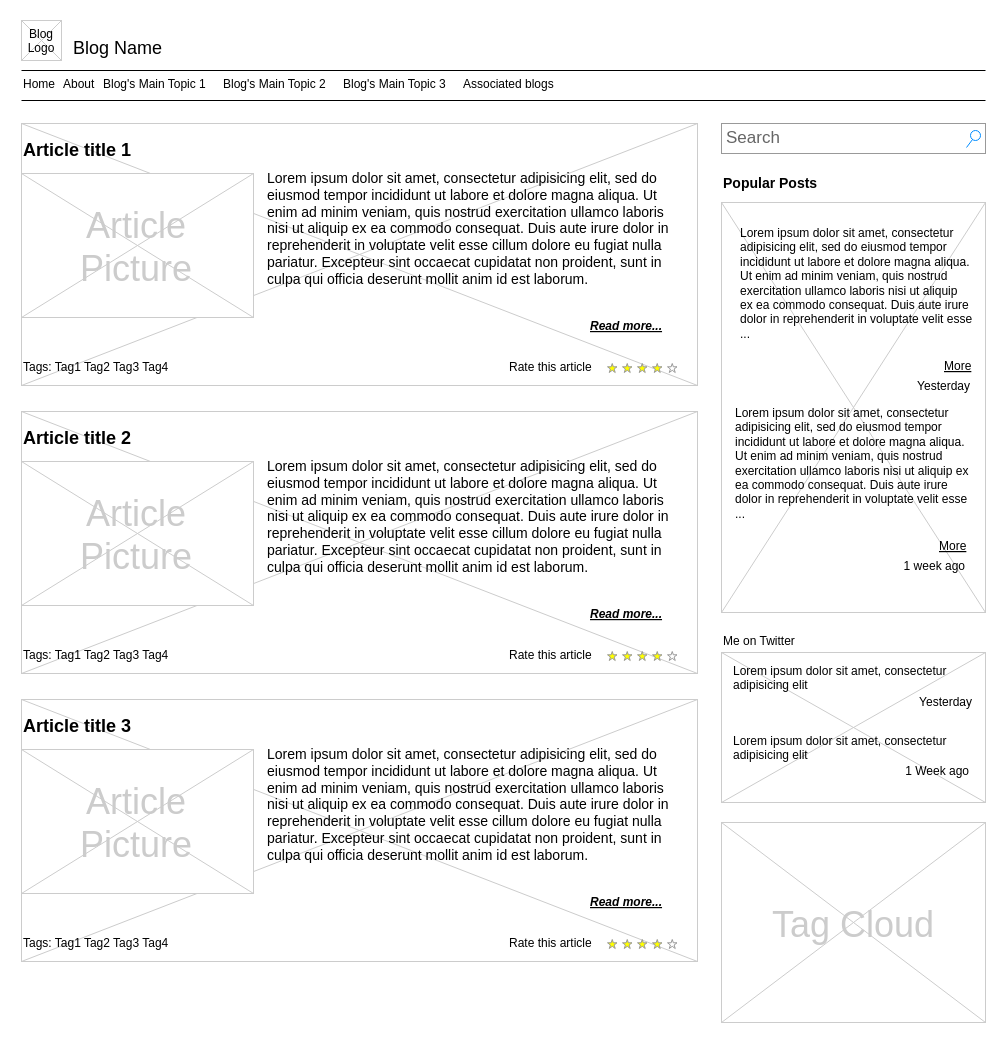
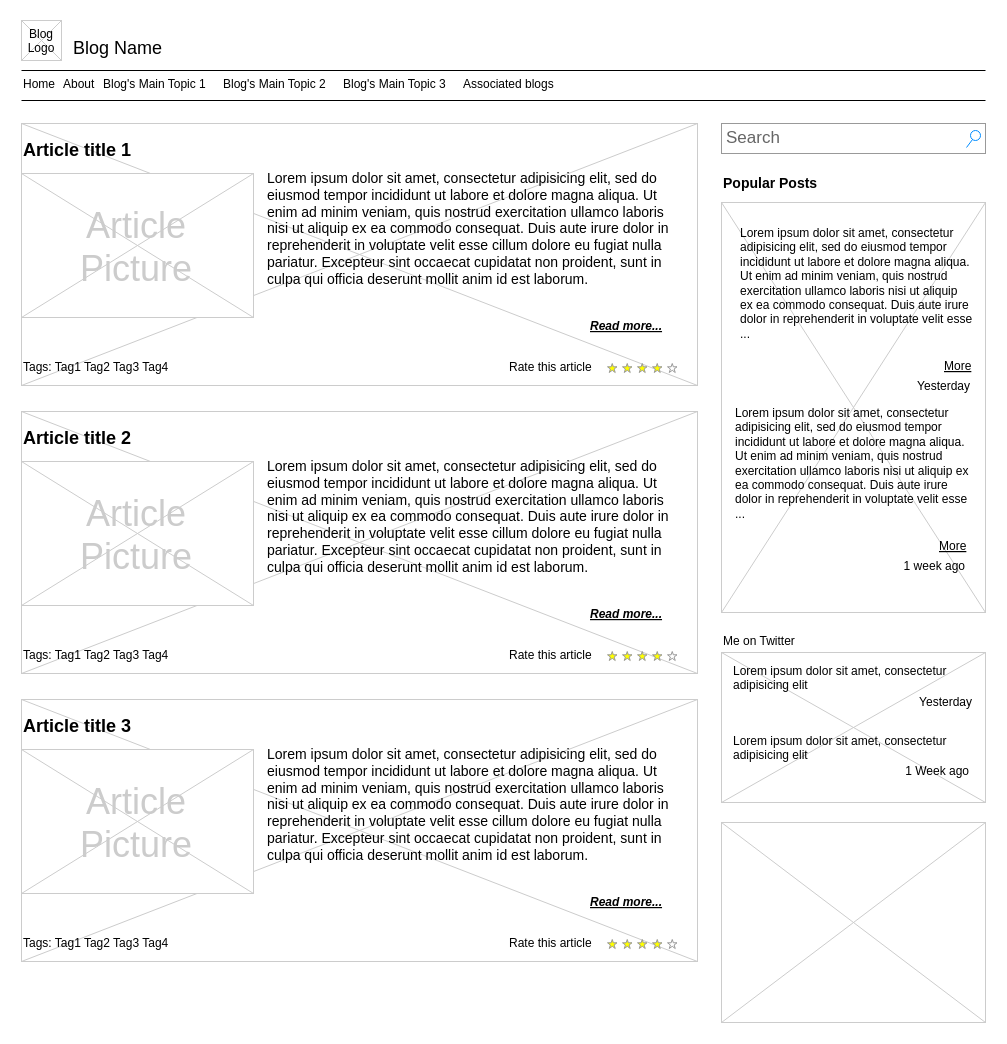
(854, 923) -> none
